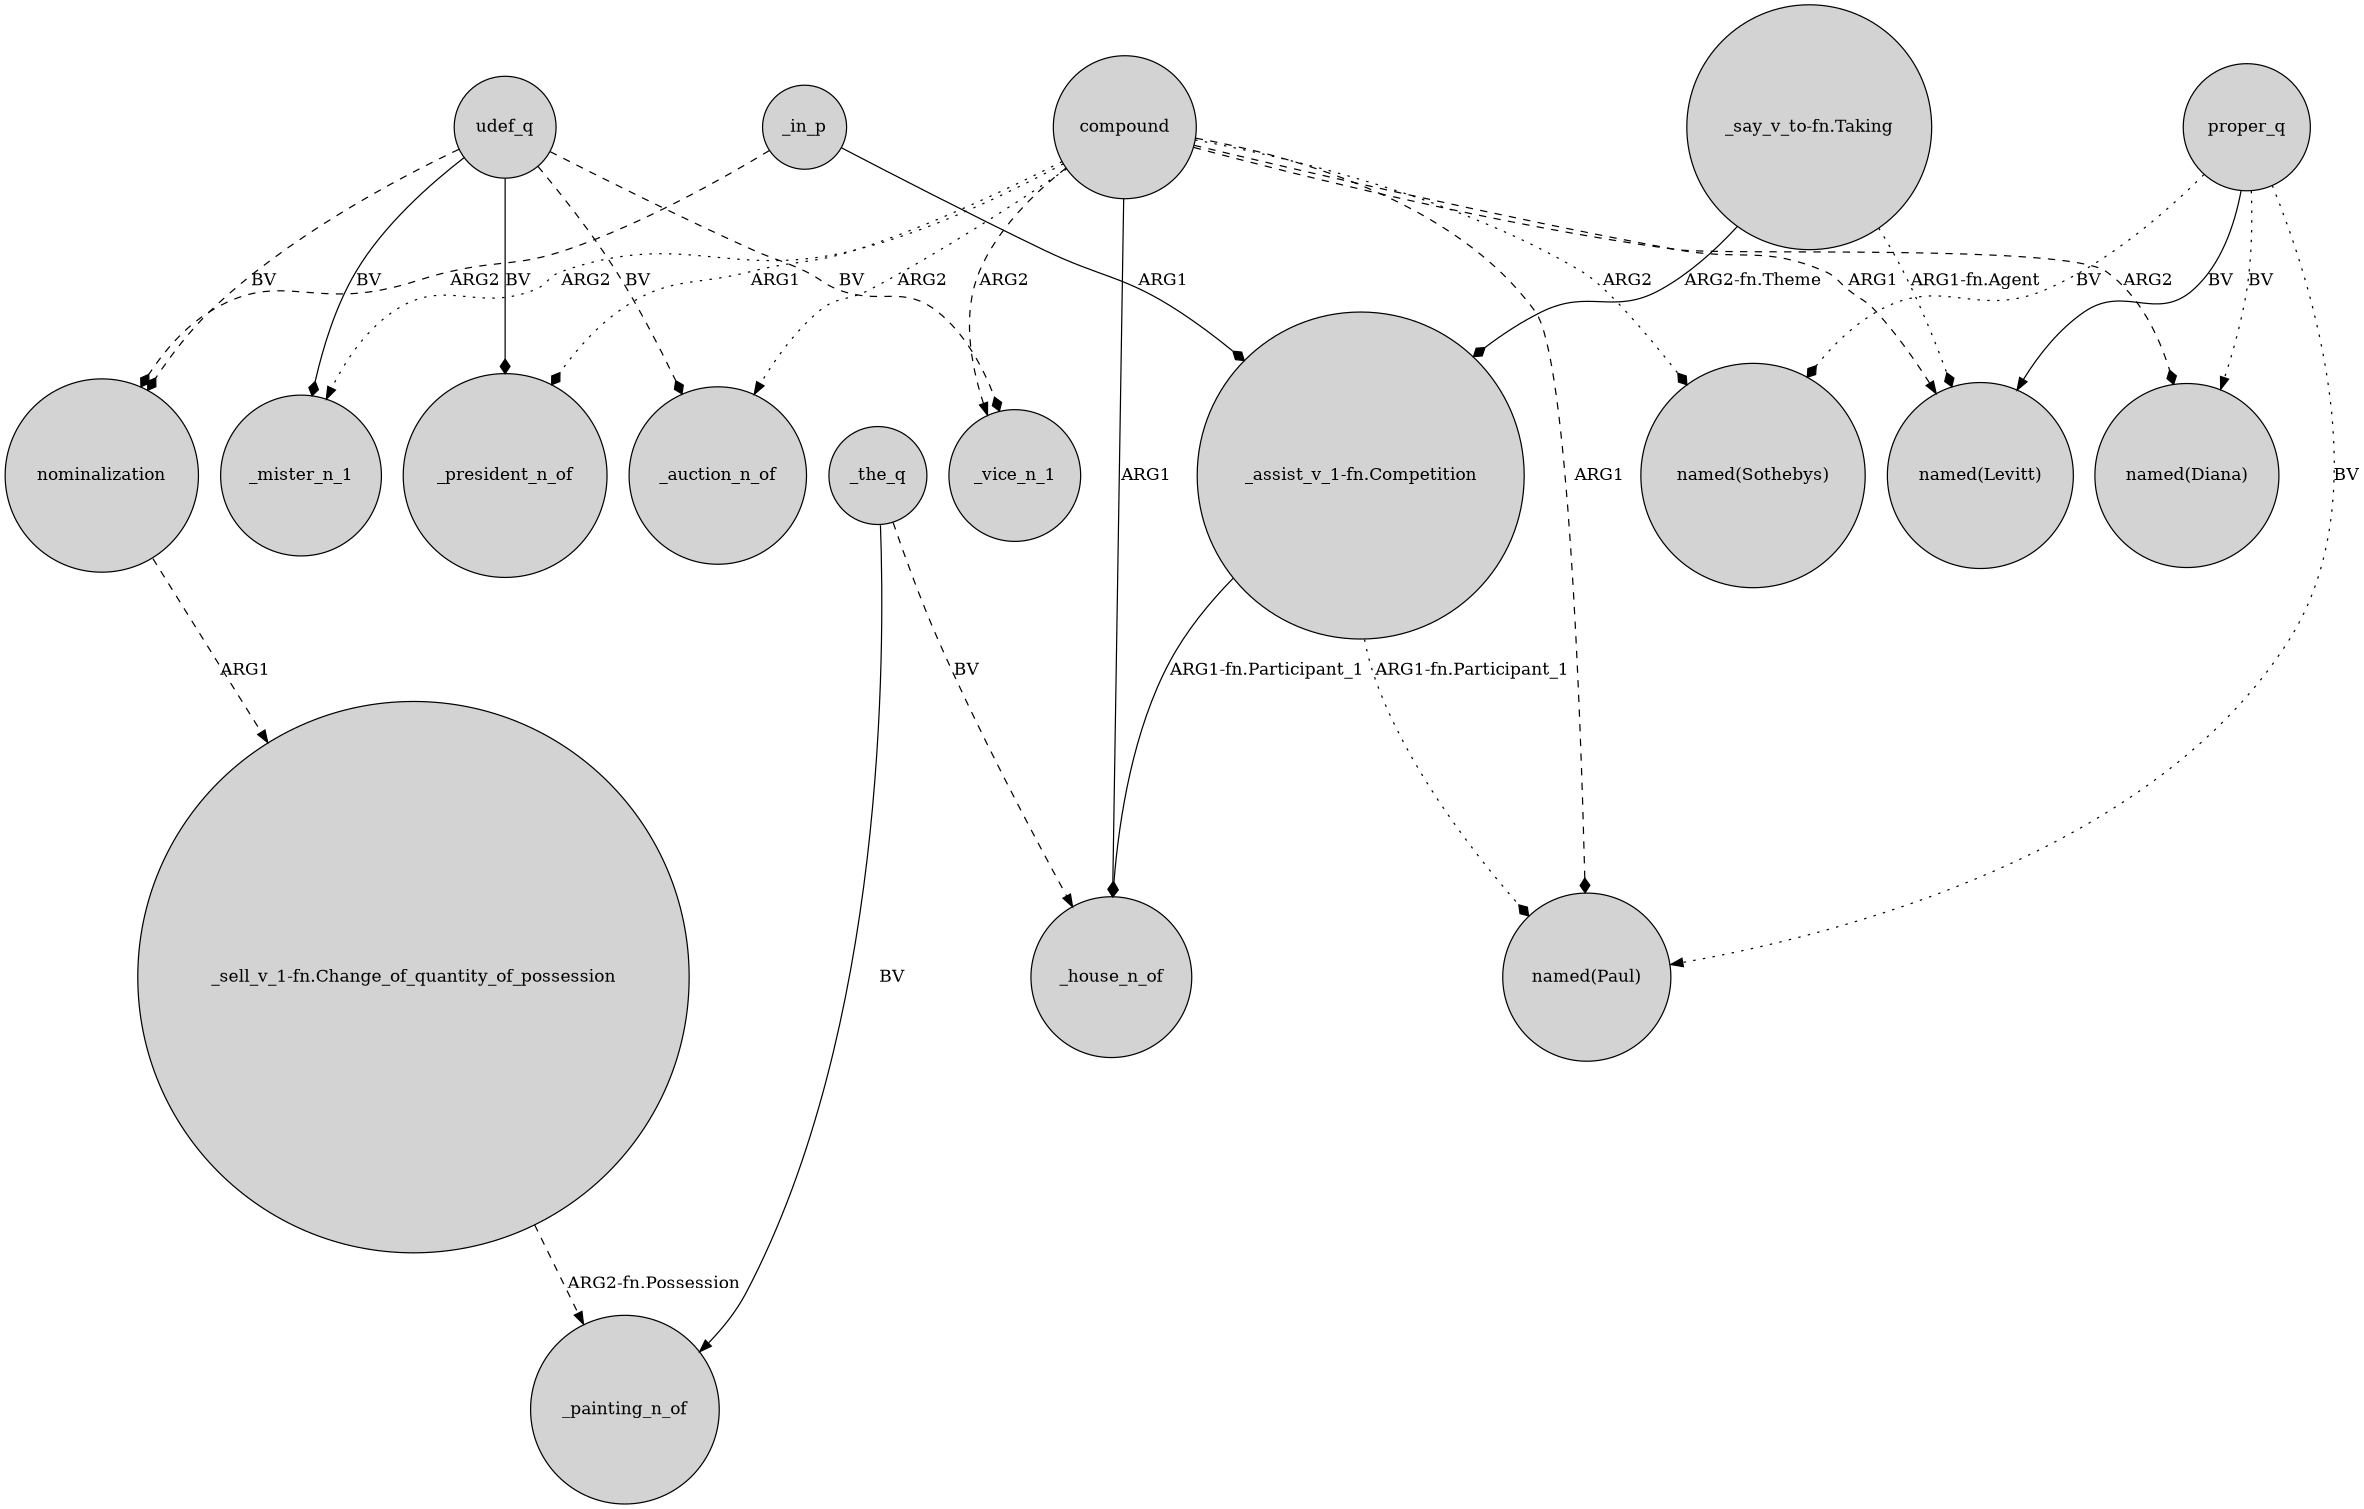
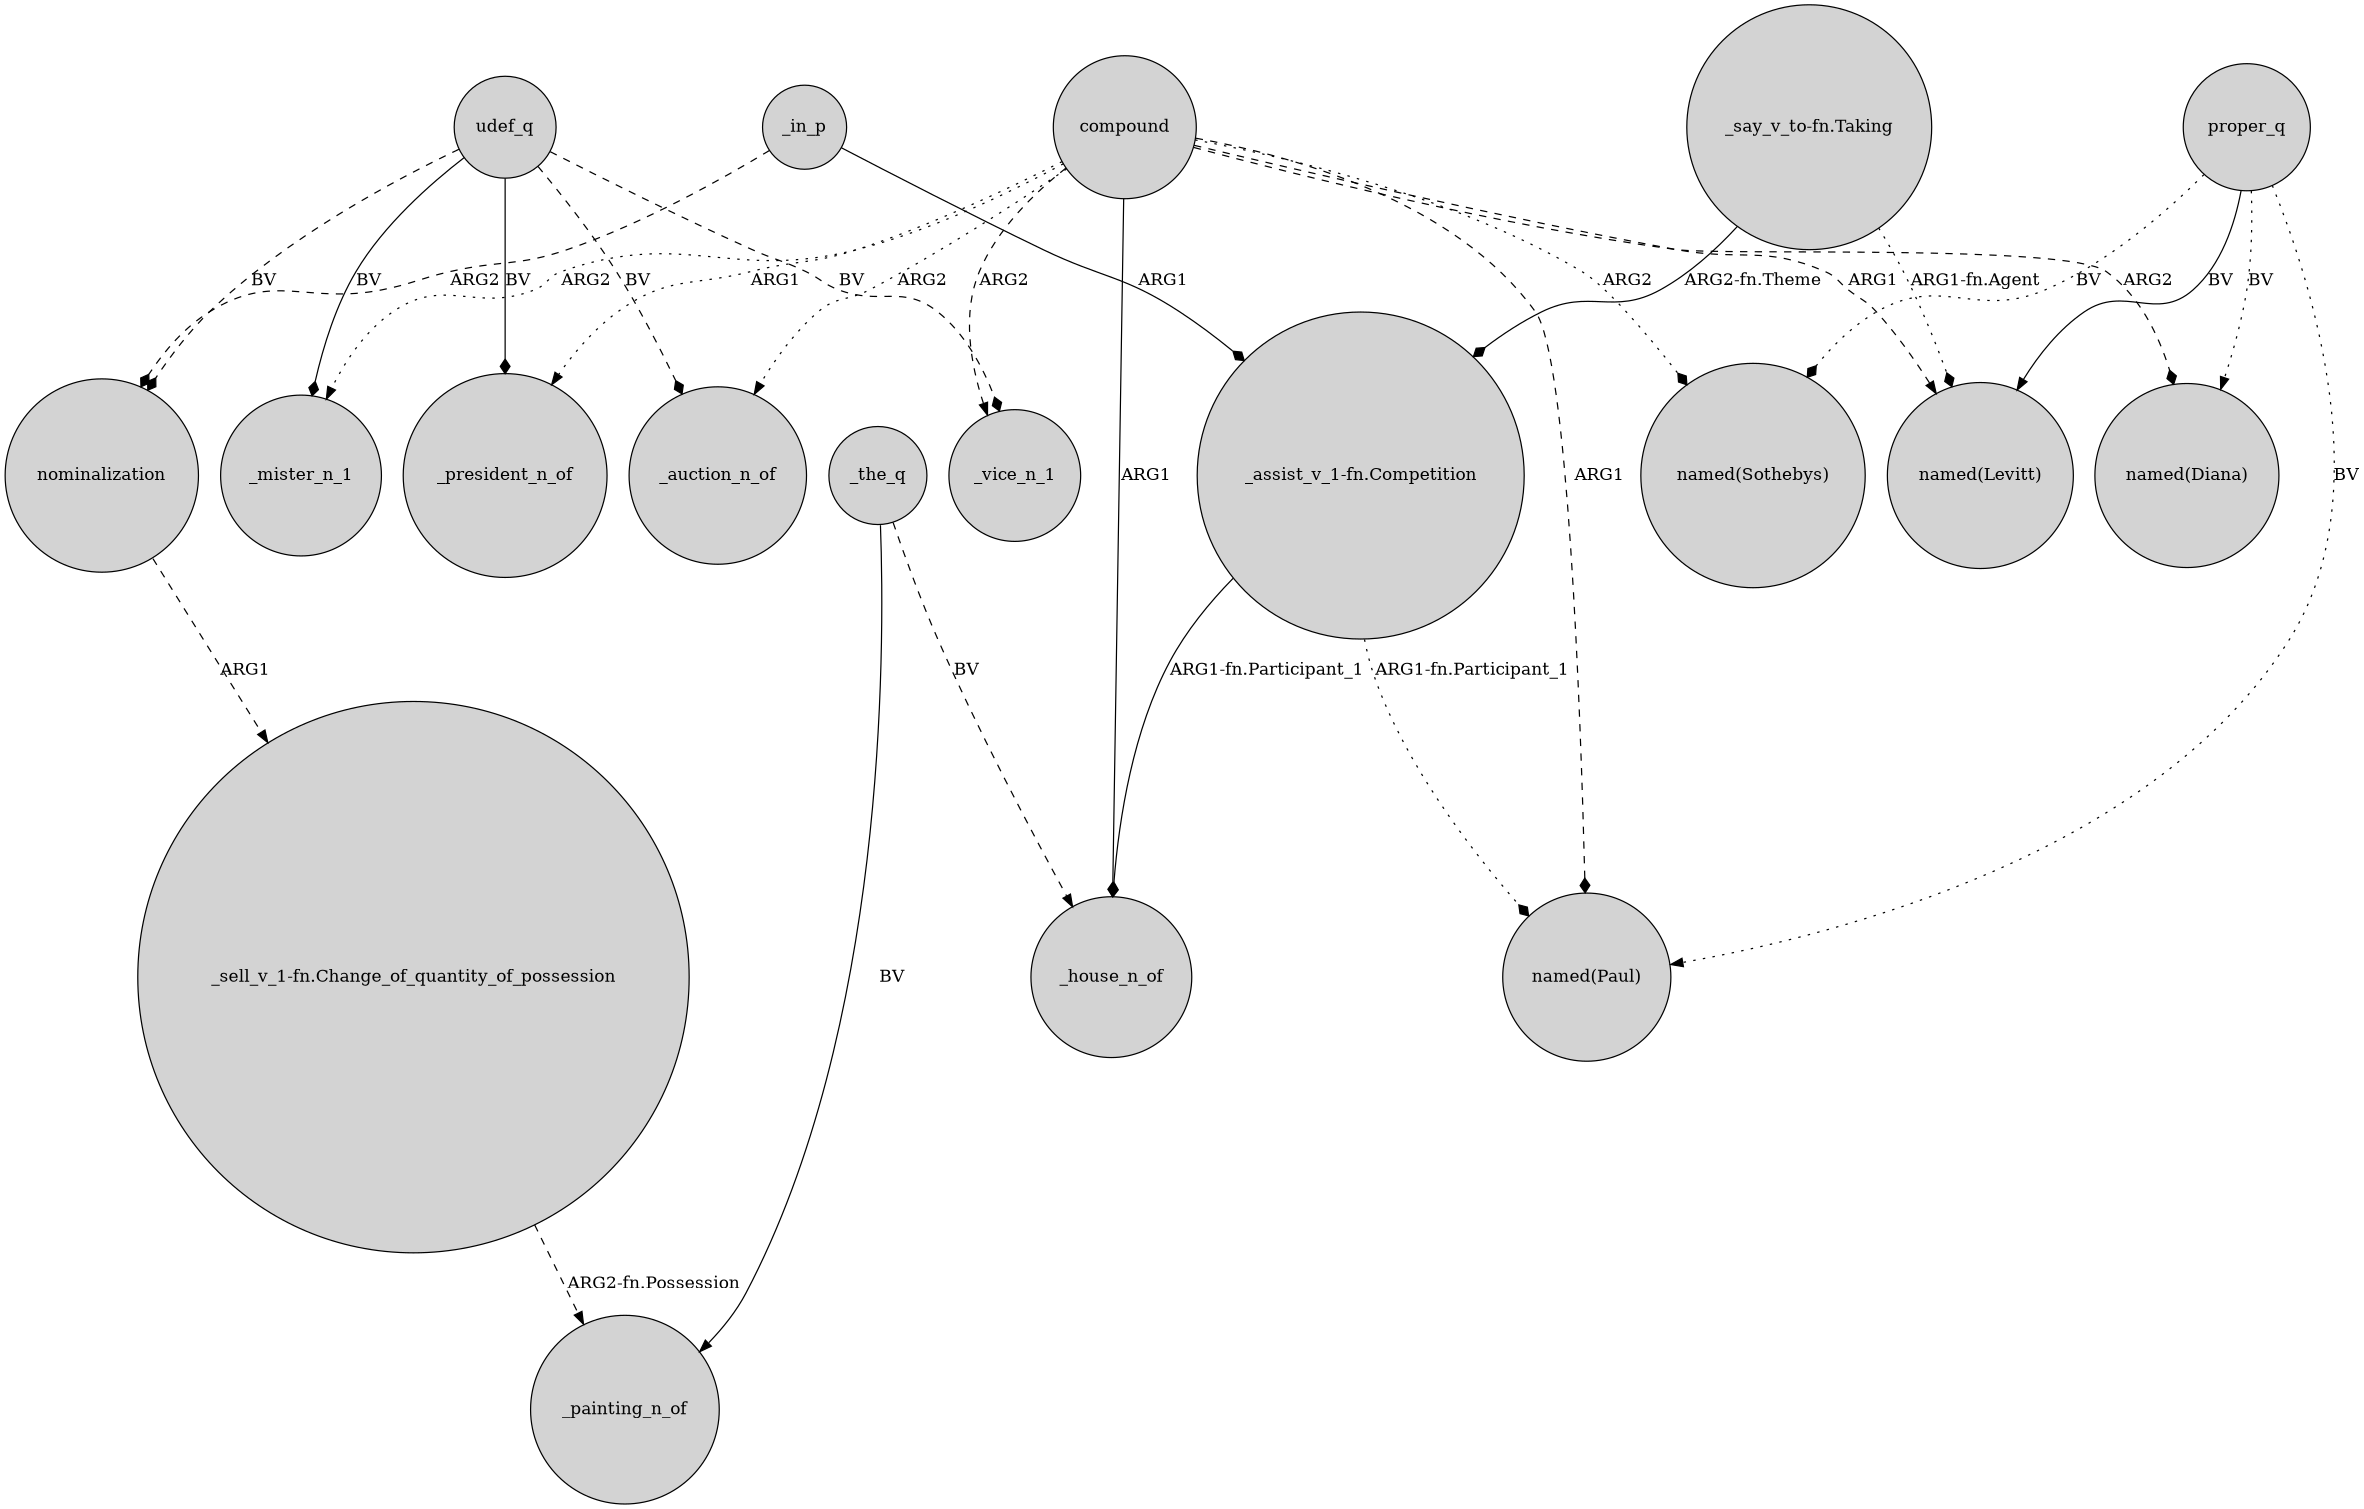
(762, 269) -> (761, 269)
